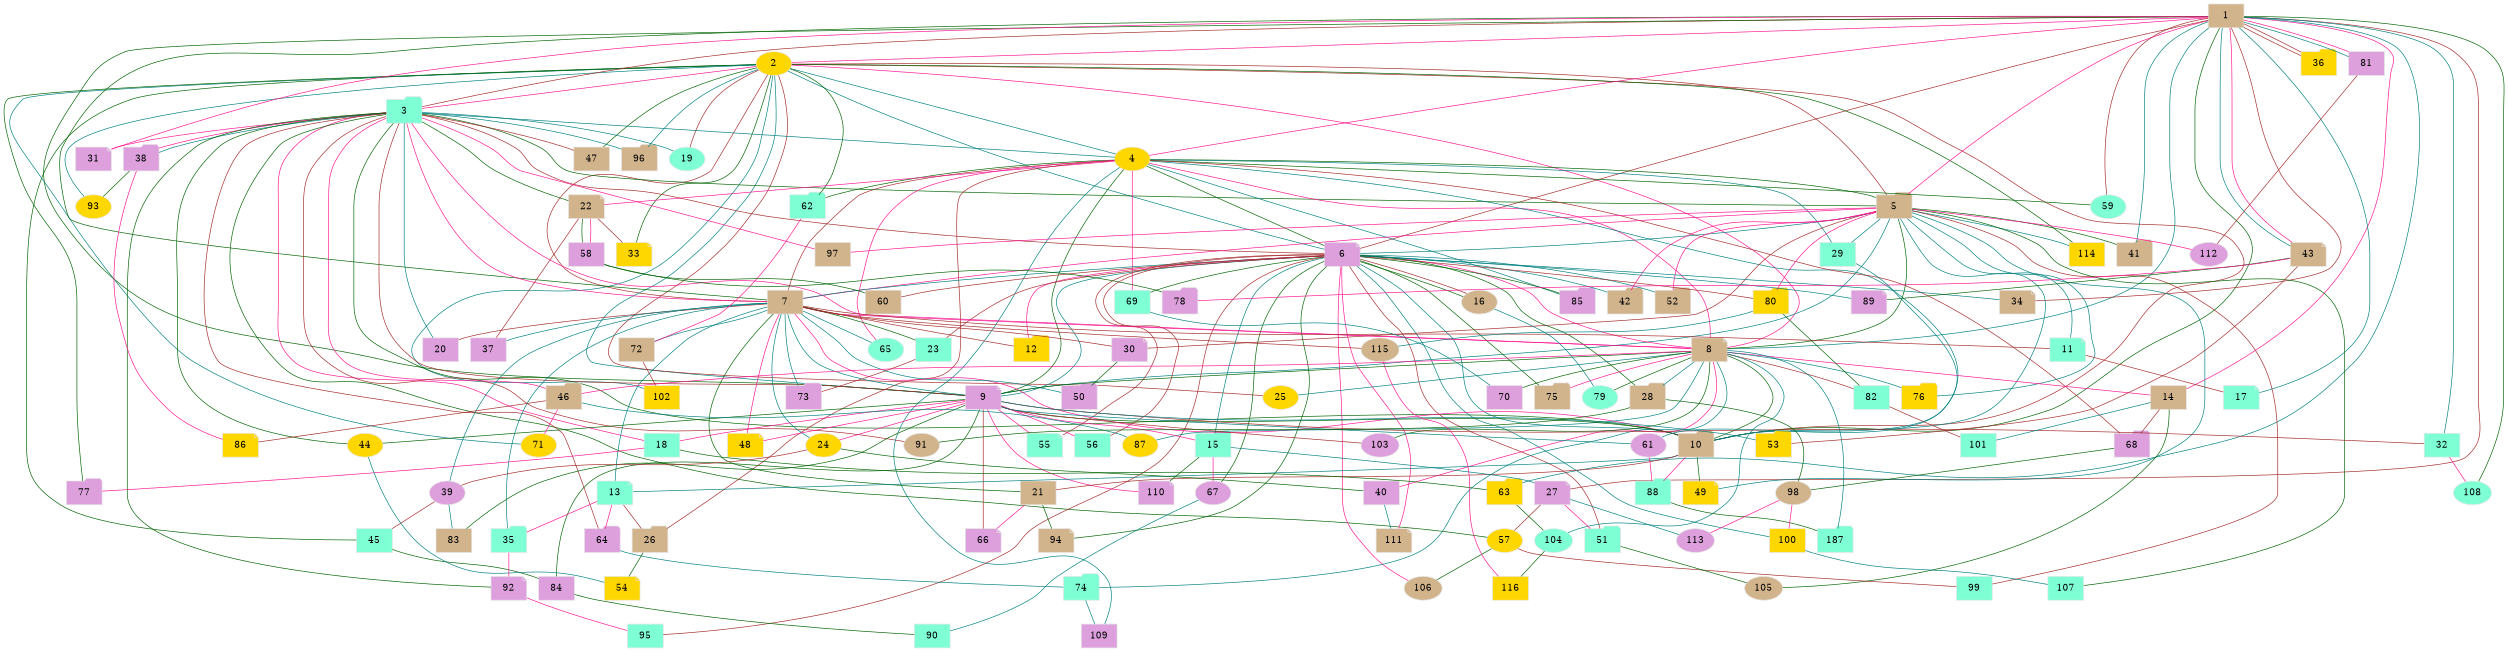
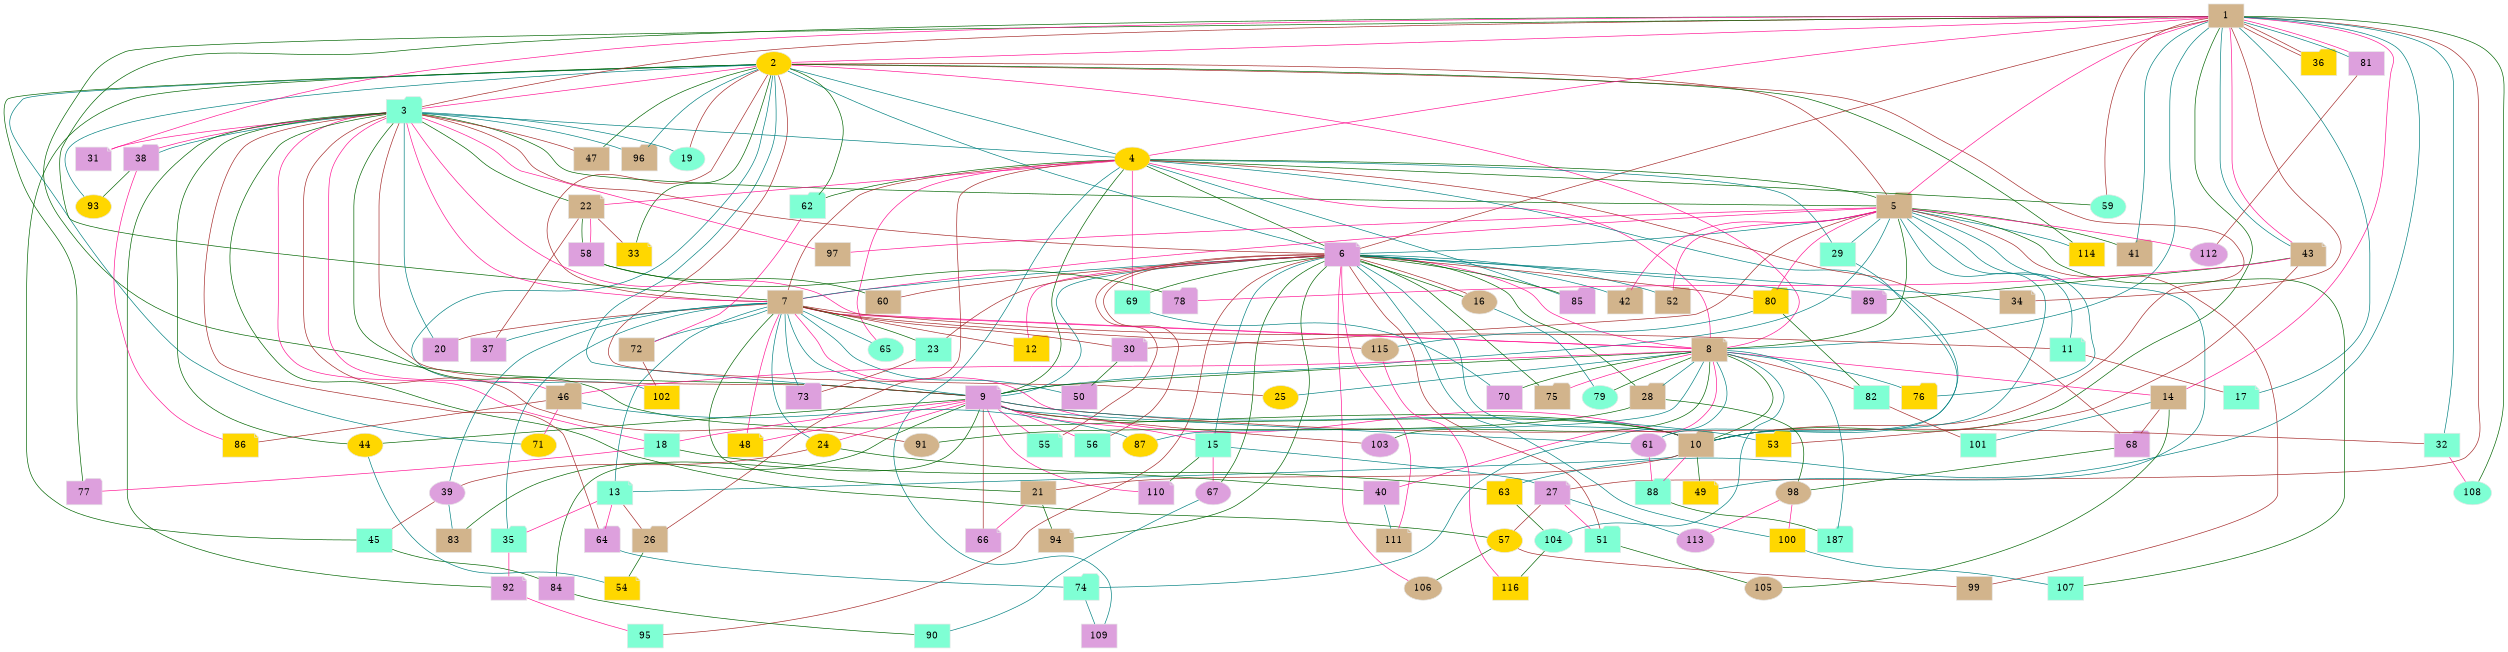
(1974, 588) -> (1974, 588)
